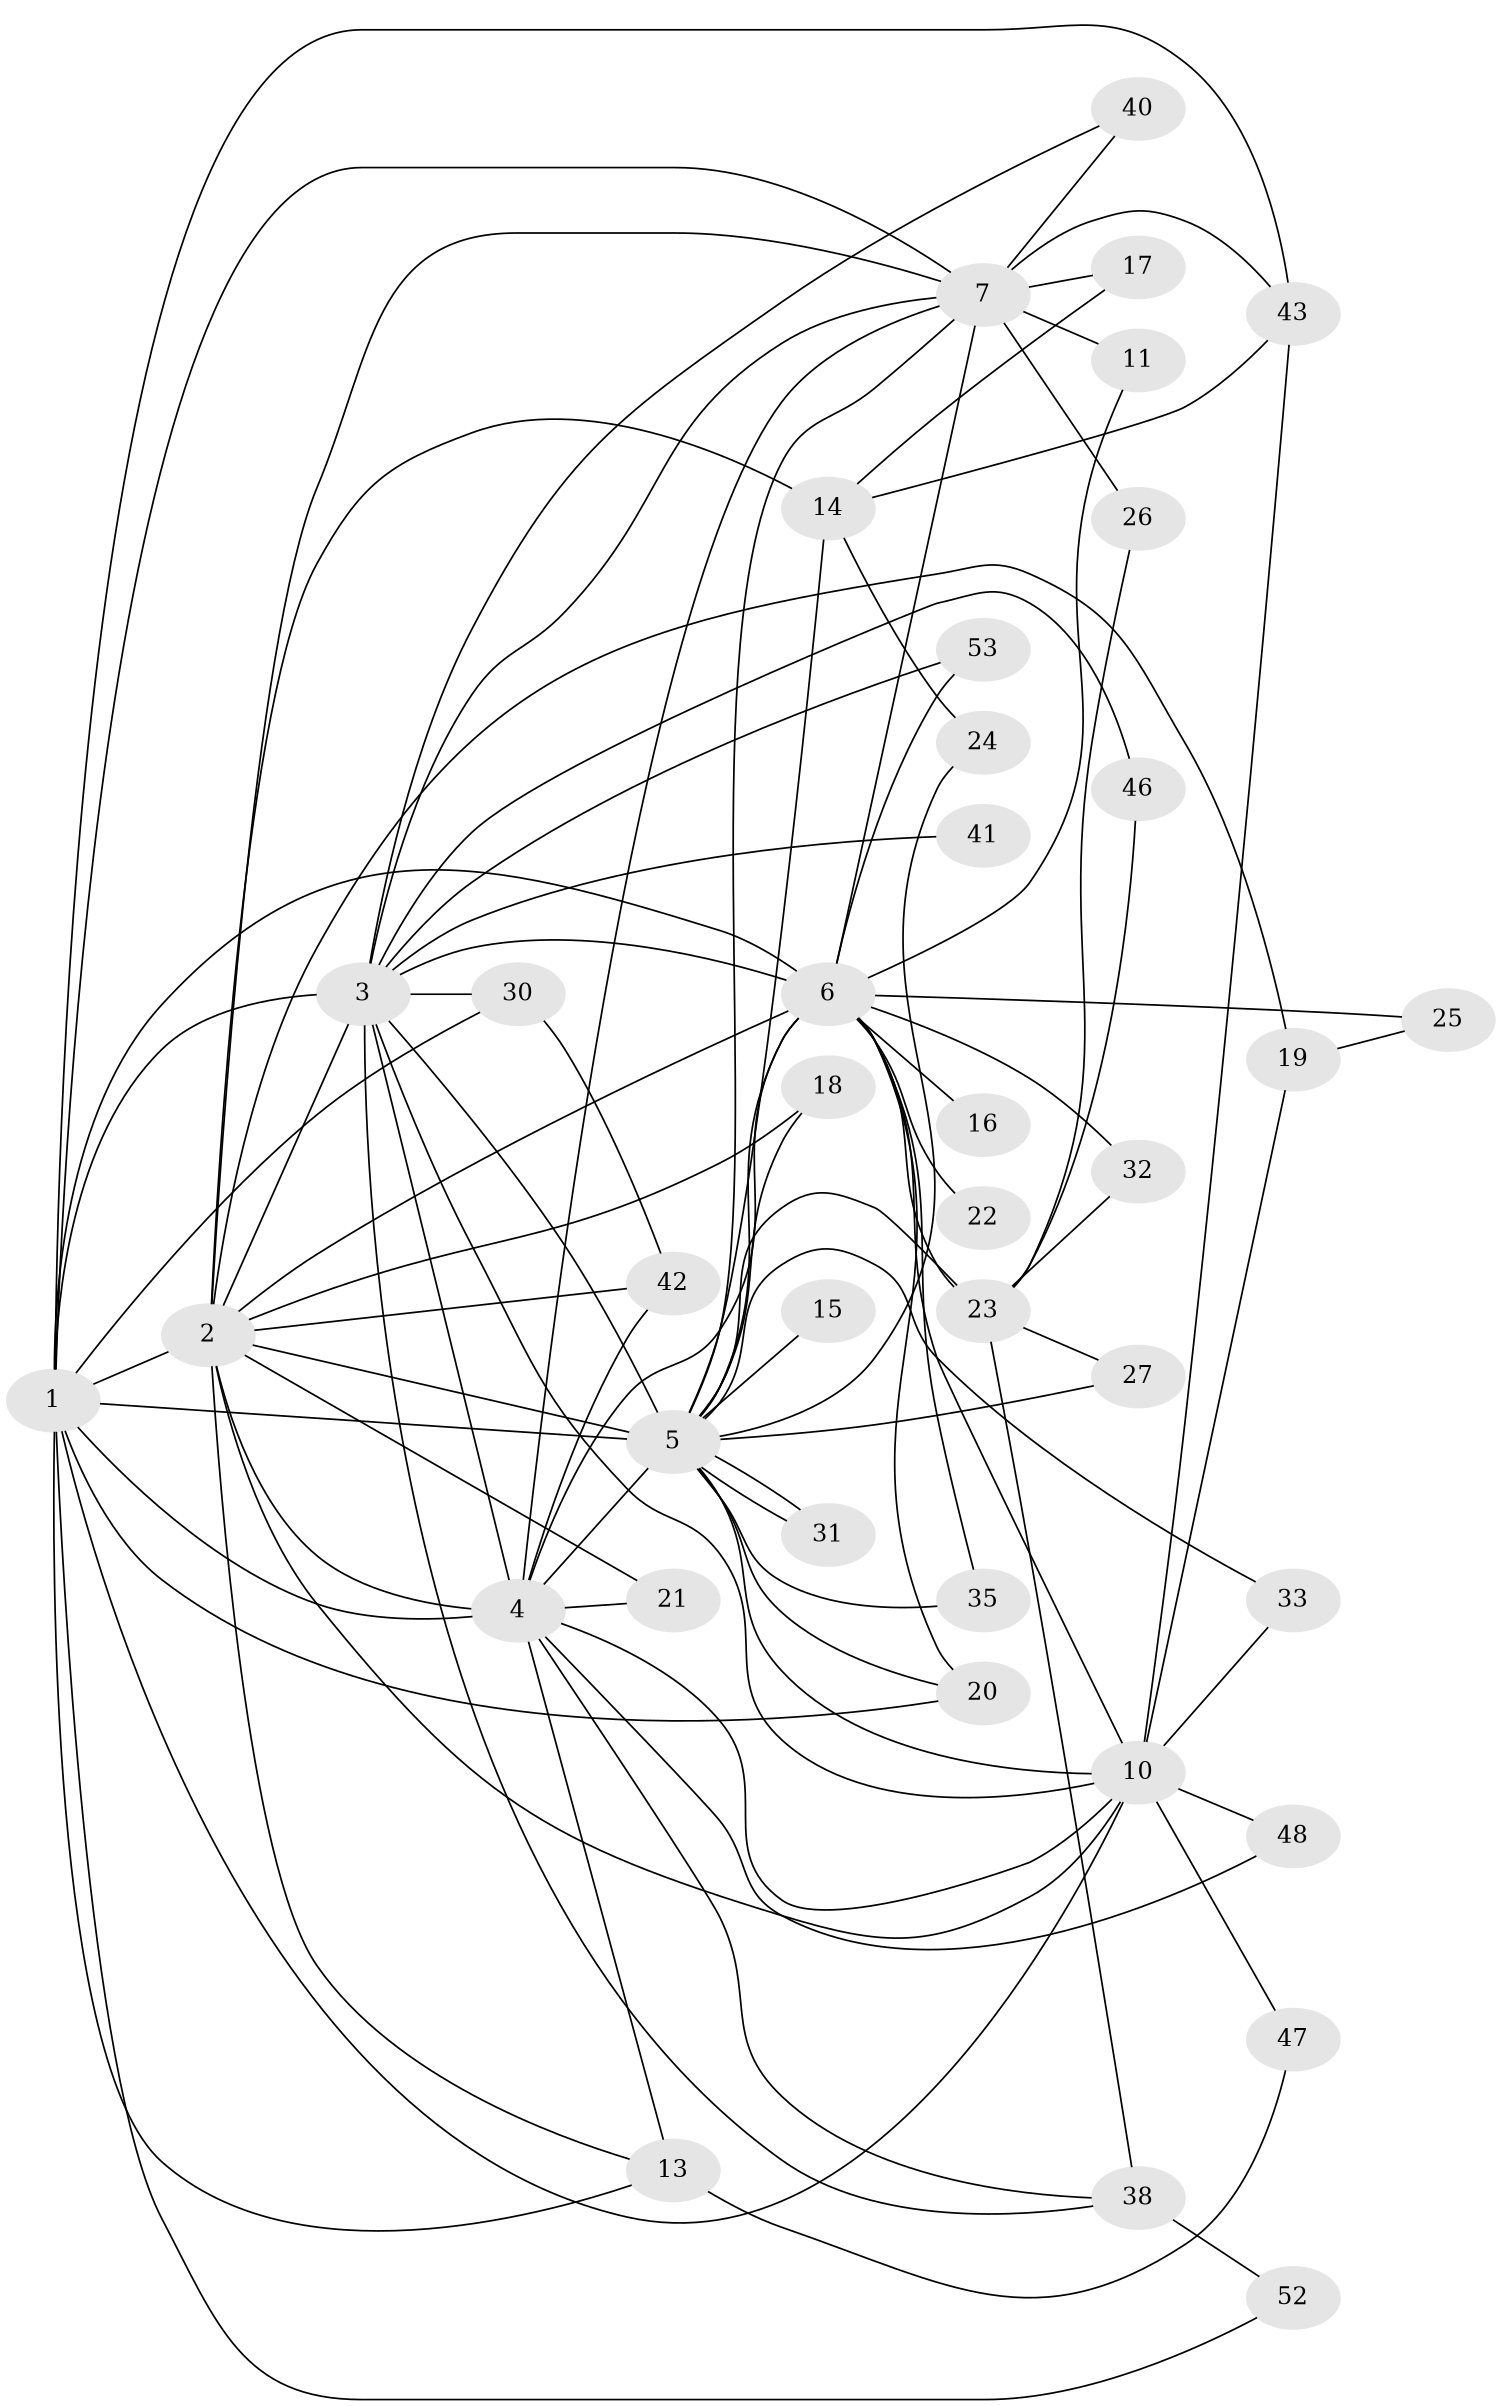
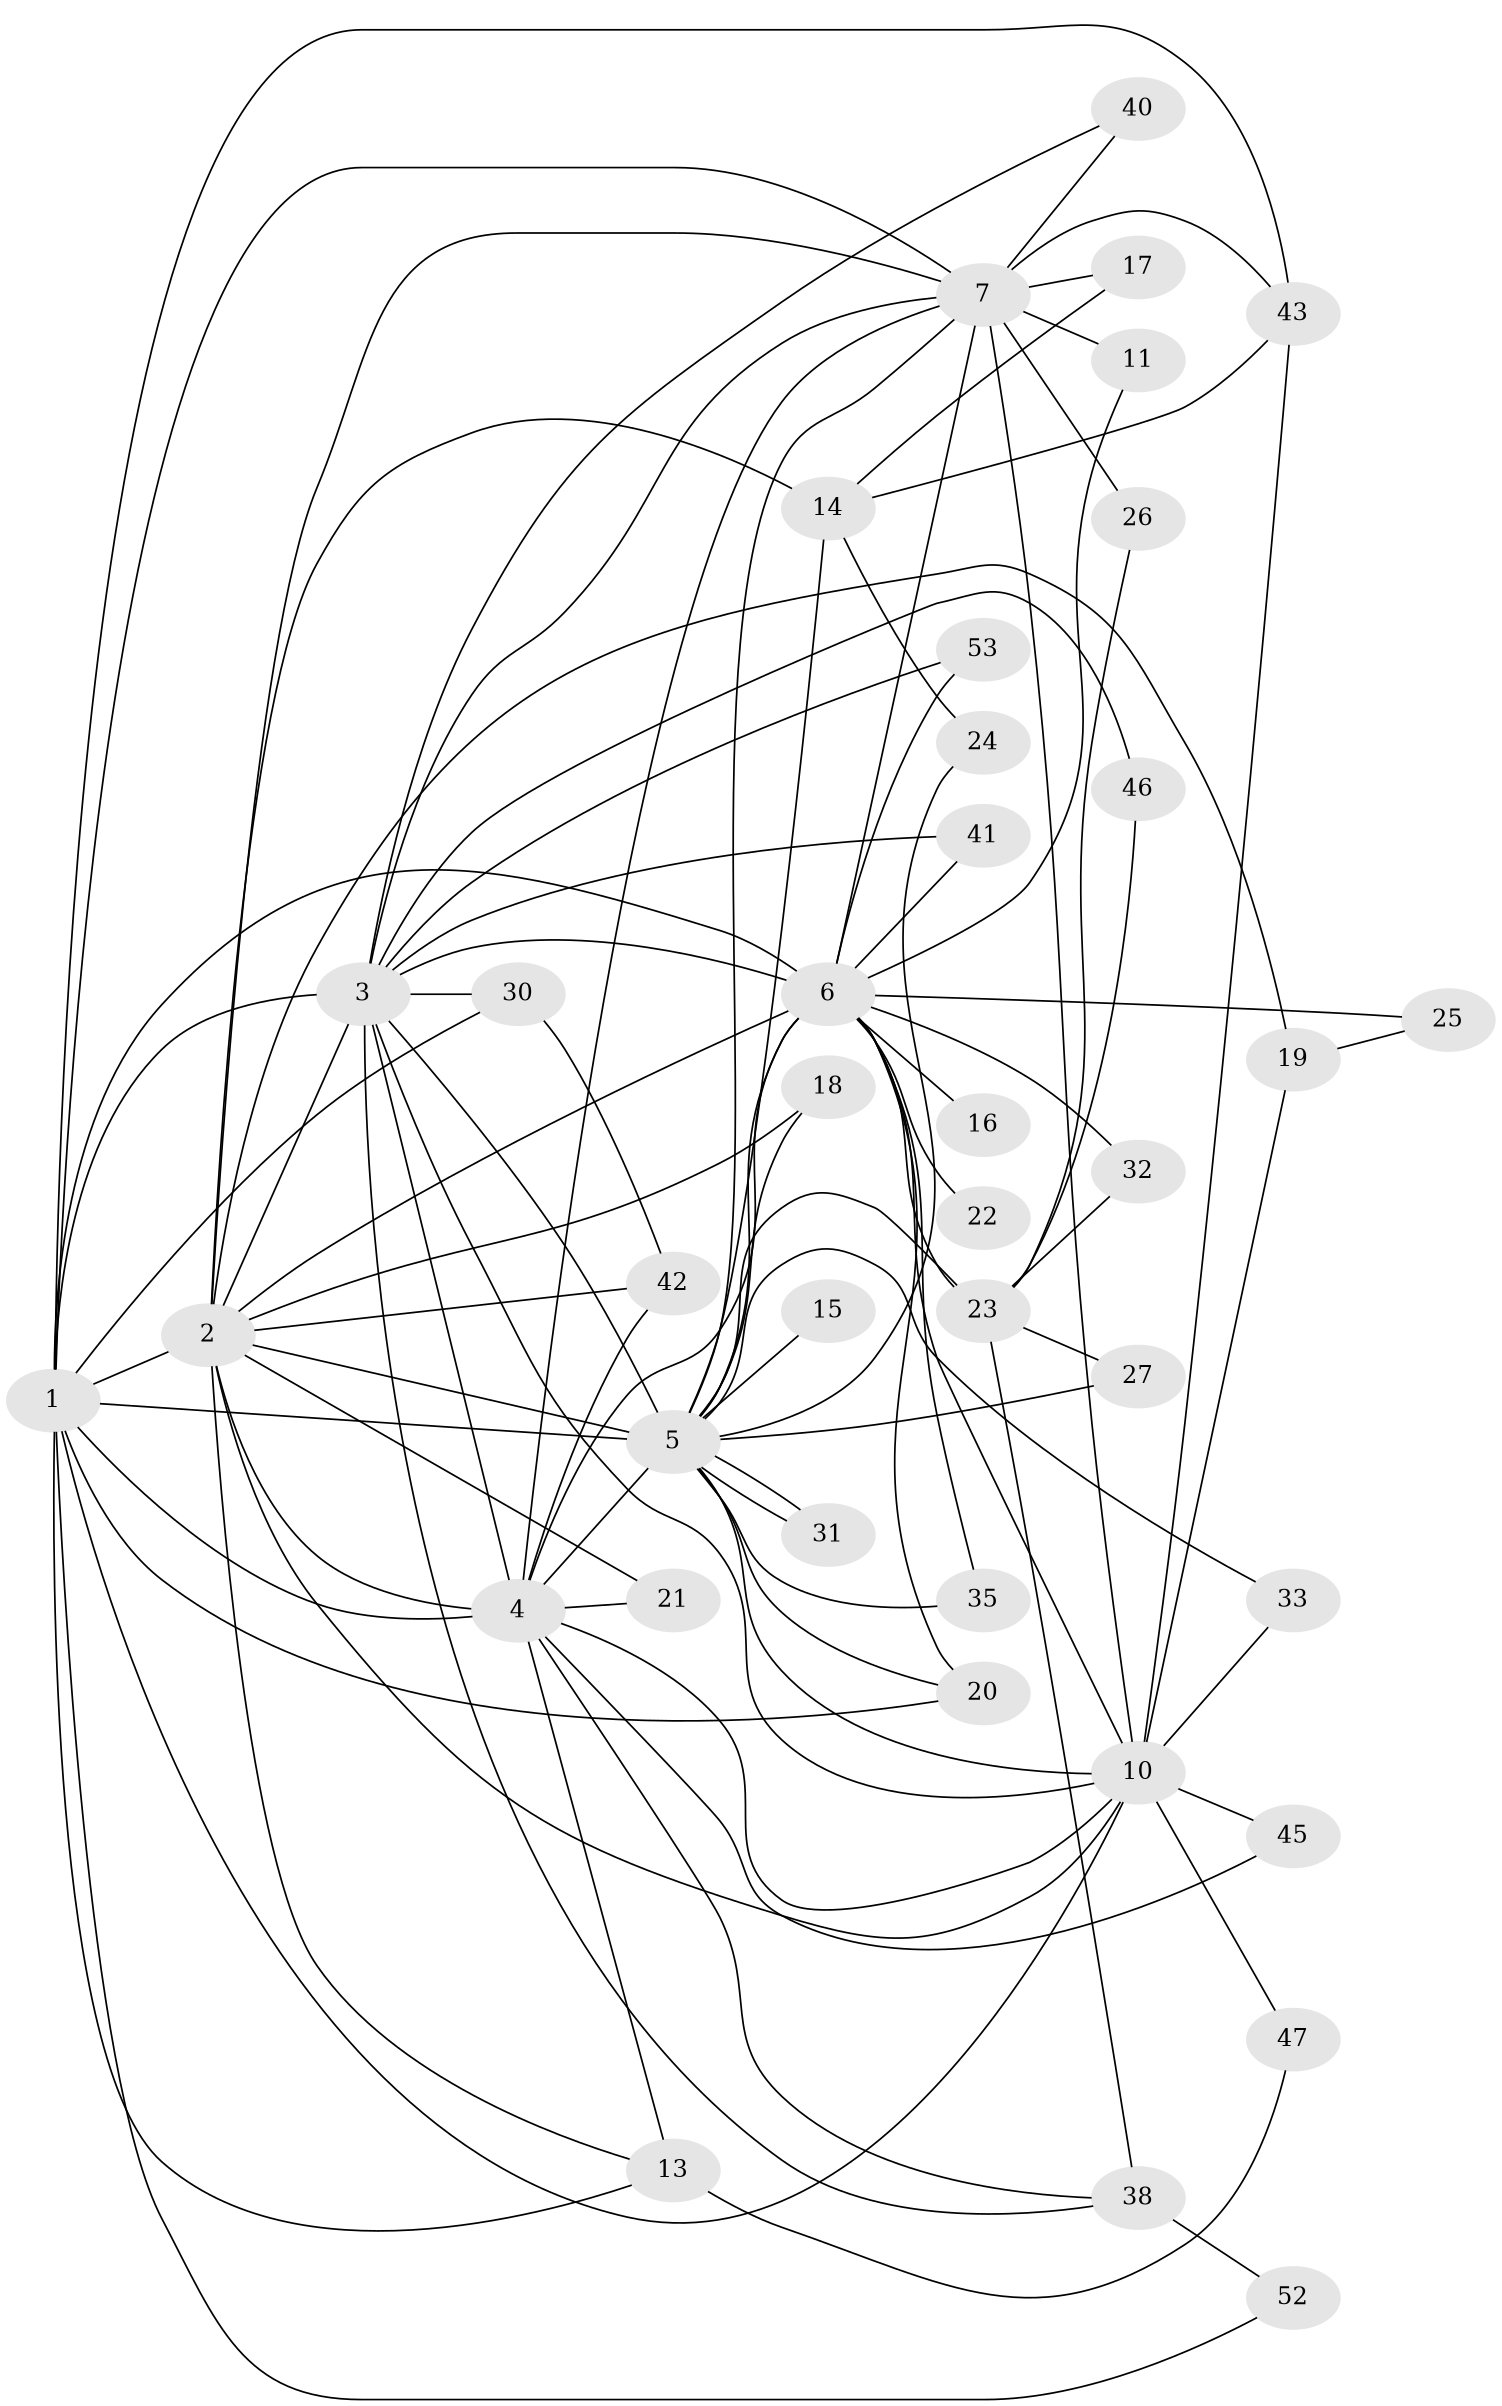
none -> (893, 928)
none -> (1063, 1034)
(1293, 1836) -> (1293, 1836)
